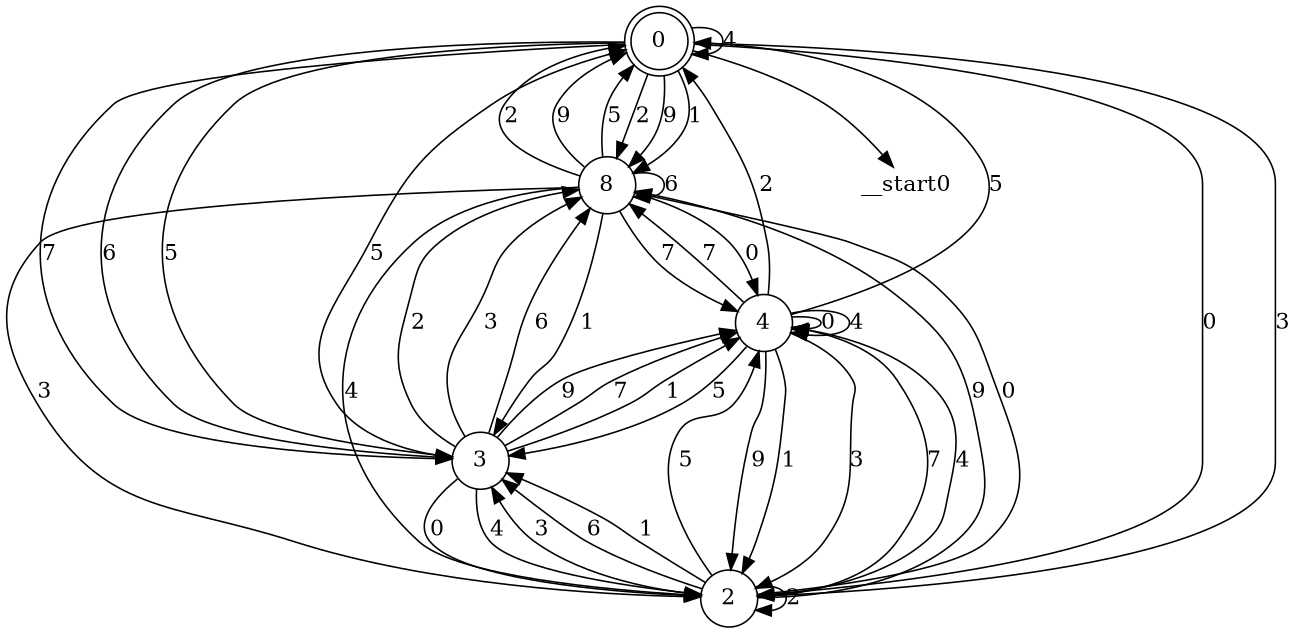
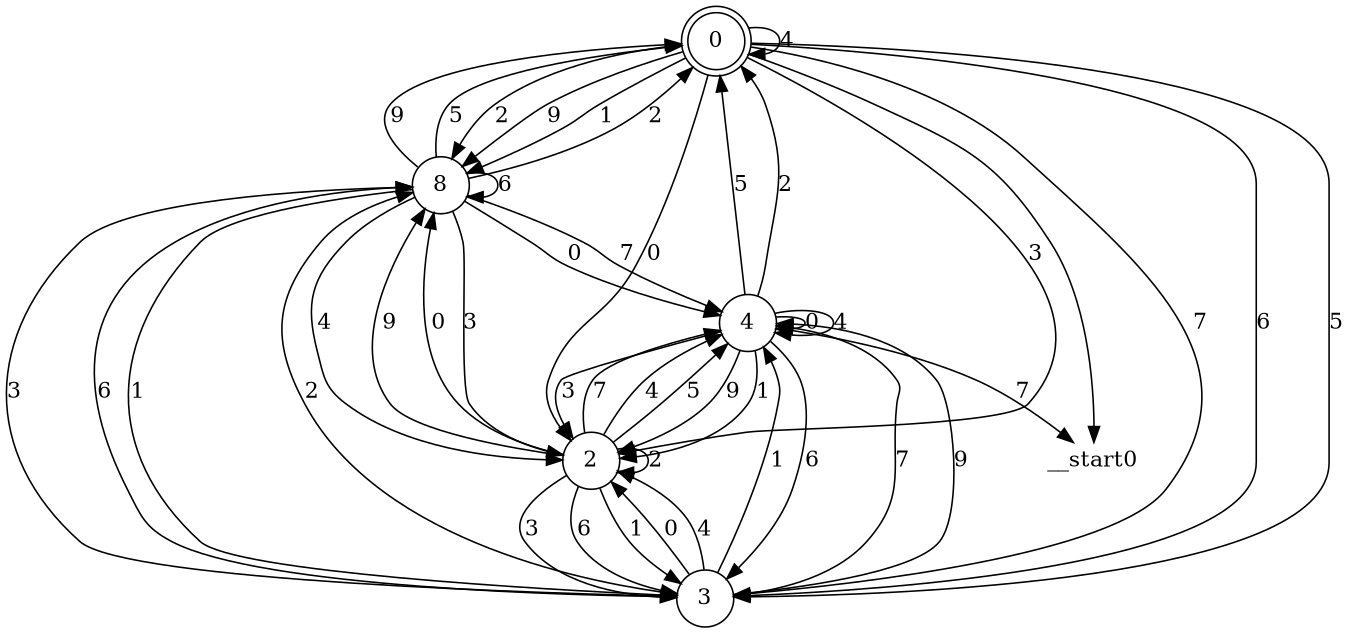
(372, 239) -> none
(694, 257) -> (940, 366)
(720, 392) -> (813, 461)
